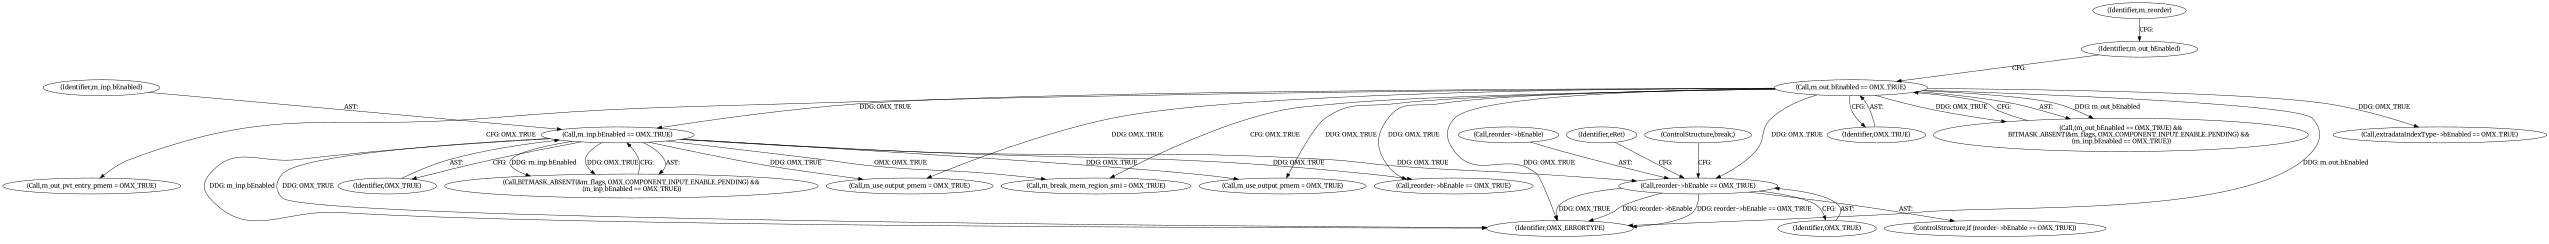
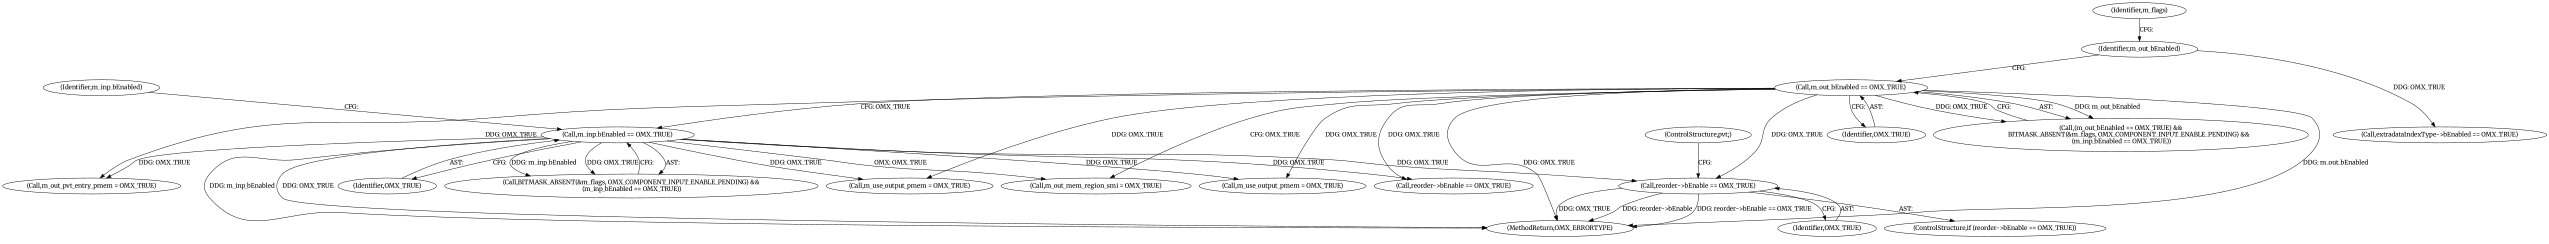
(2140, 11) -> (2140, 11)
(2172, 93) -> (2321, 69)
(352, 107) -> (352, 107)
(885, 107) -> (885, 107)
(511, 135) -> (511, 135)
(1509, 135) -> none
(1602, 135) -> none
(1698, 135) -> (1698, 135)
none -> (324, 144)
(1096, 186) -> (1096, 186)
(1560, 228) -> (1560, 228)
